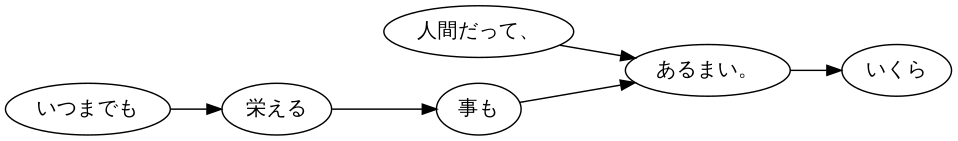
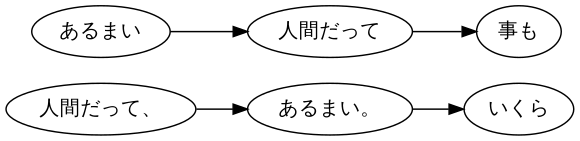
(570, 94) -> none
(88, 109) -> (101, 32)
(277, 109) -> (330, 32)
